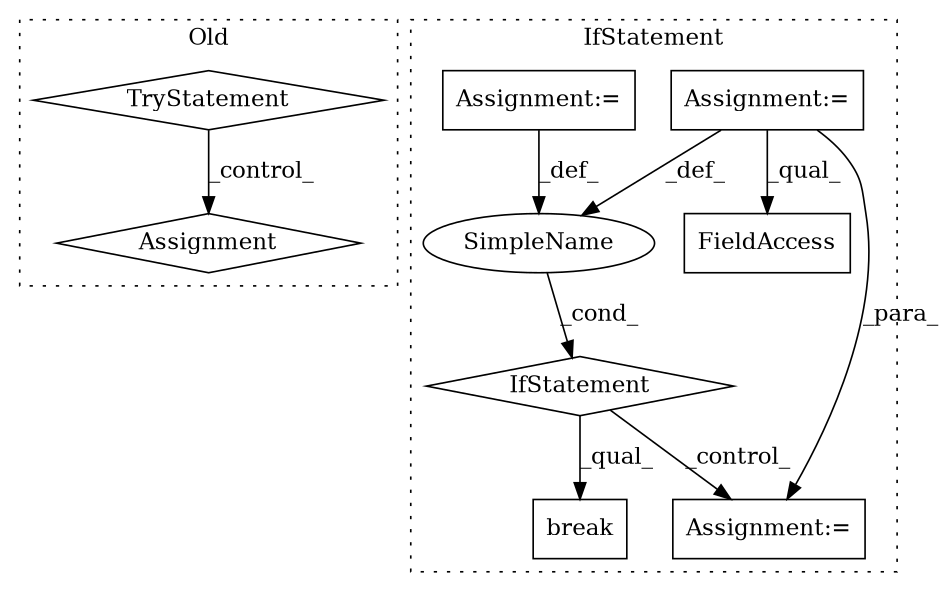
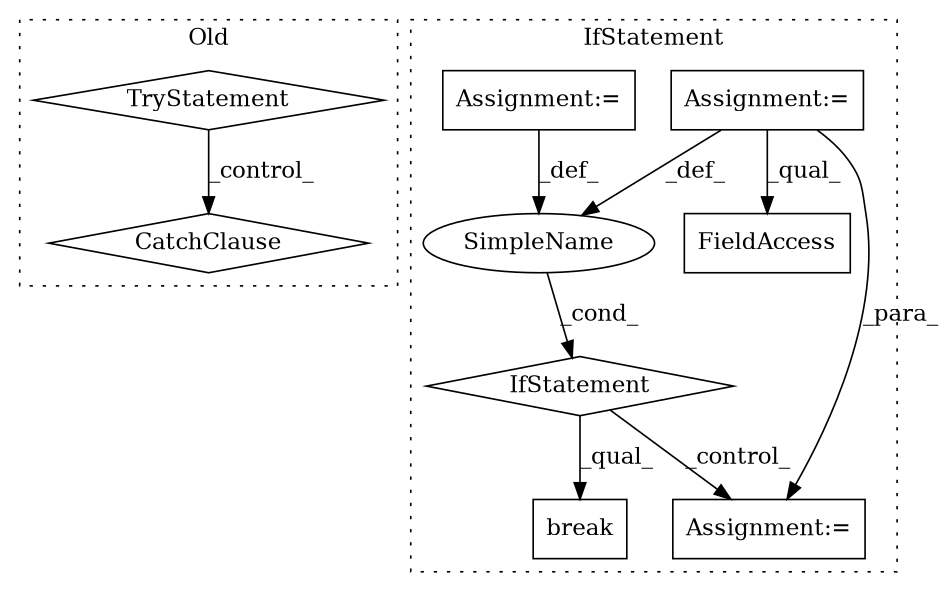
(209, 243) -> (209, 243)
